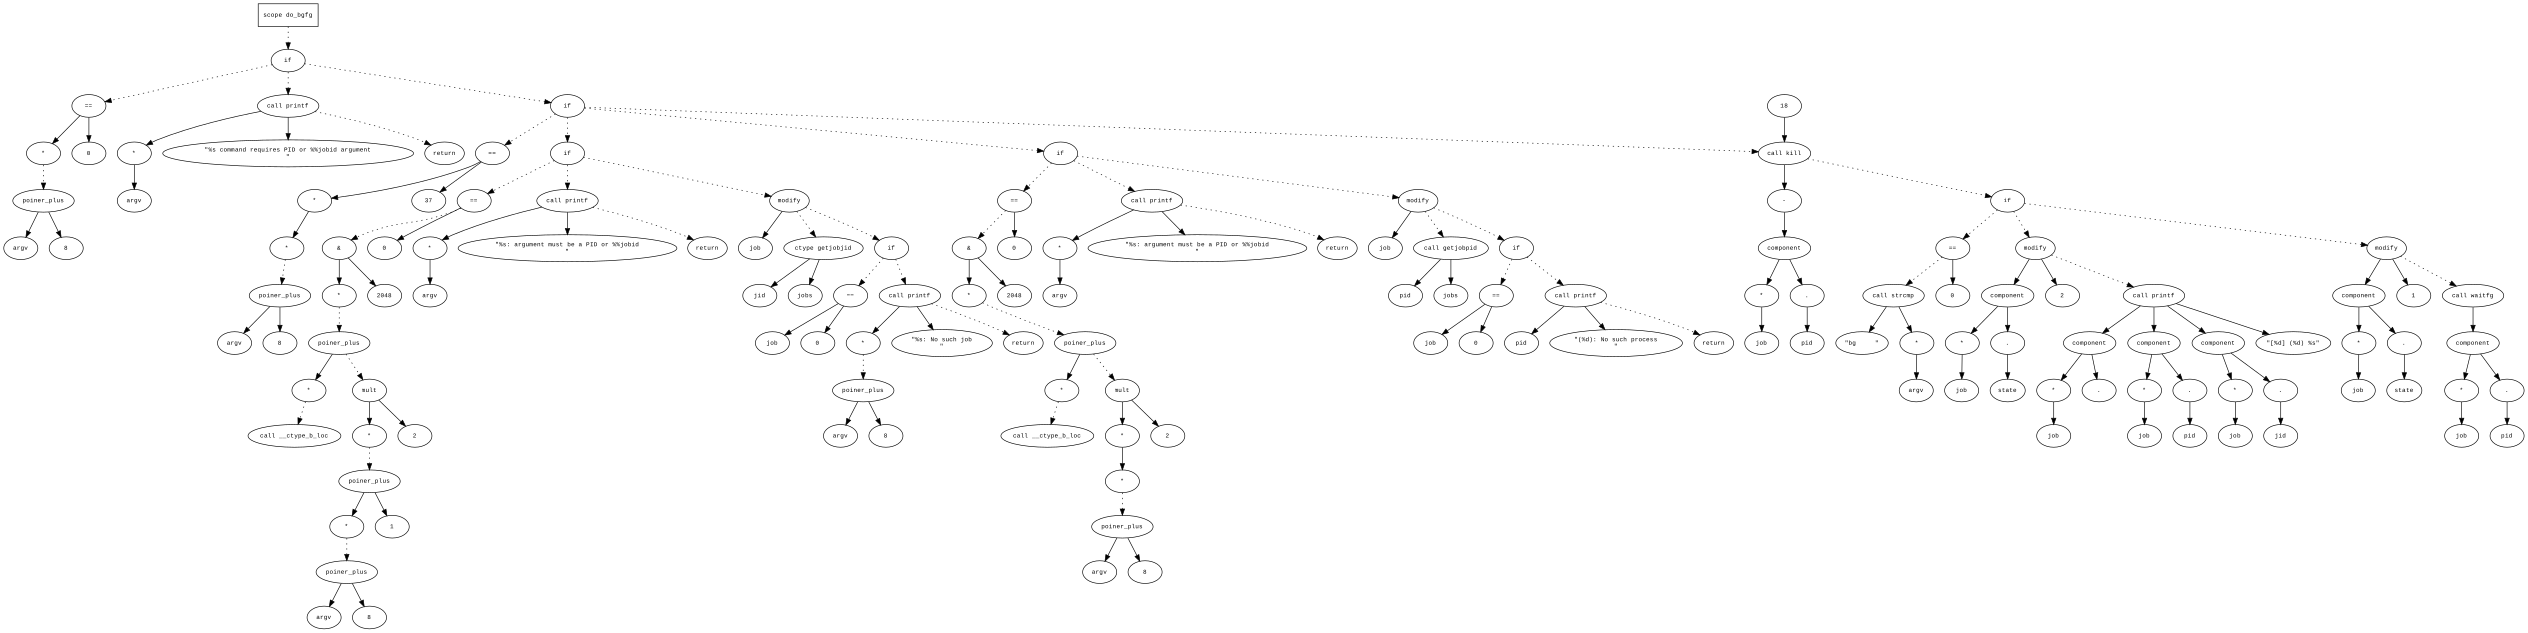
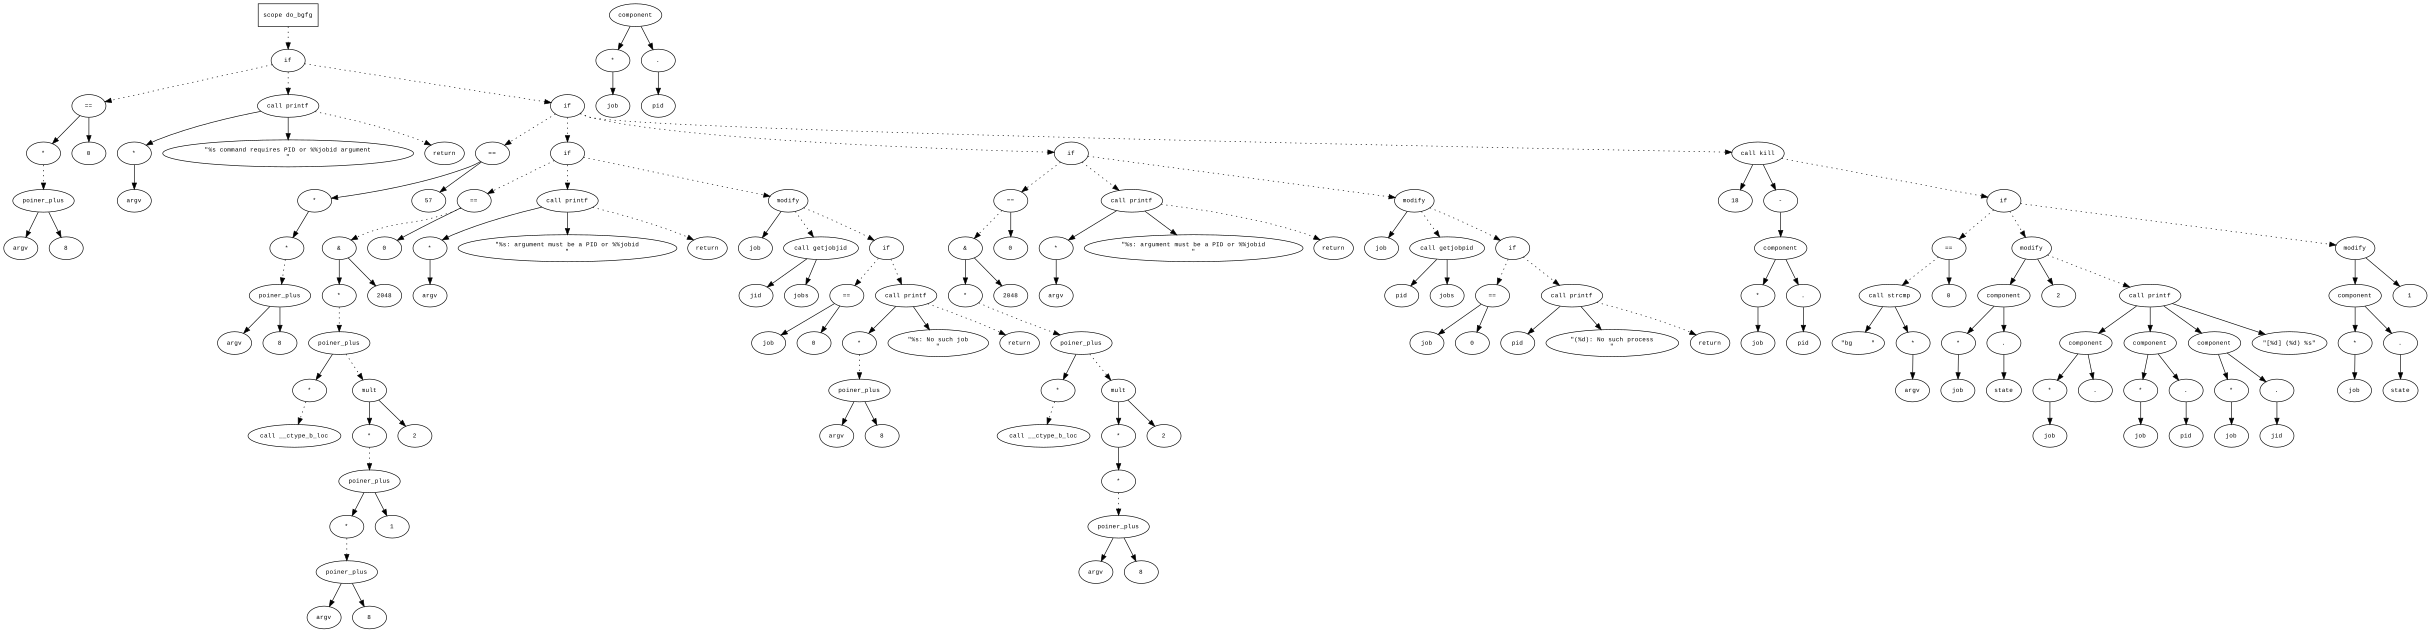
(1784, 126) -> (1748, 174)
(429, 201) -> (429, 201)
(824, 248) -> (821, 248)
(2473, 296) -> none
